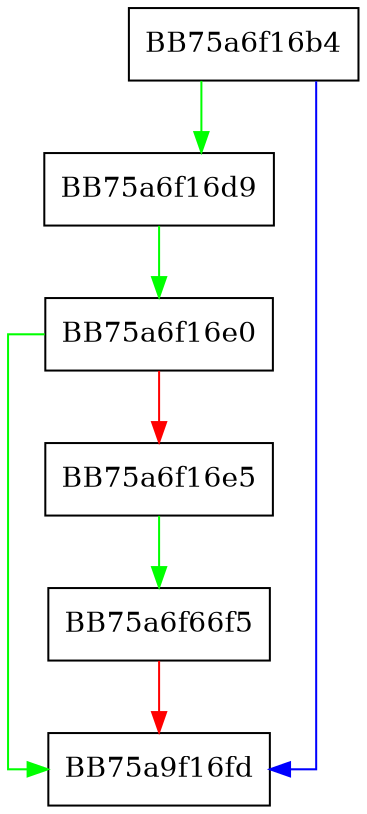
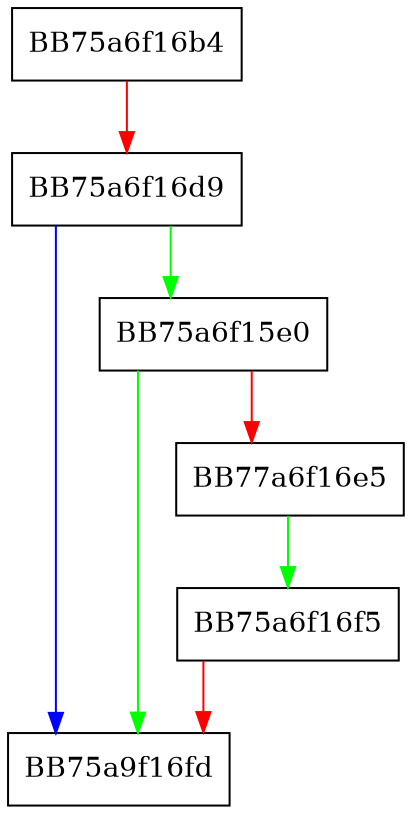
(201, 106) -> (127, 106)
(159, 334) -> (213, 334)
(316, 438) -> (56, 469)
(159, 479) -> (290, 479)
(159, 624) -> (288, 624)
